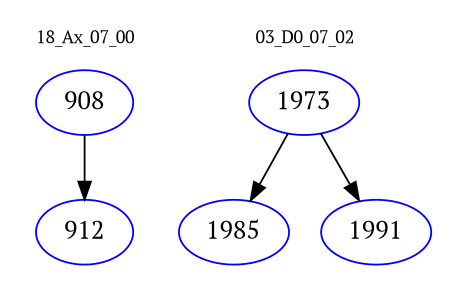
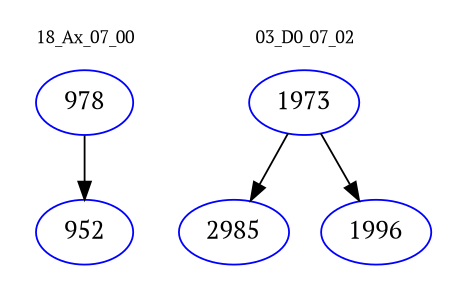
(85, 103) -> (85, 103)
(85, 232) -> (85, 232)
(234, 232) -> (234, 232)
(376, 232) -> (376, 232)
